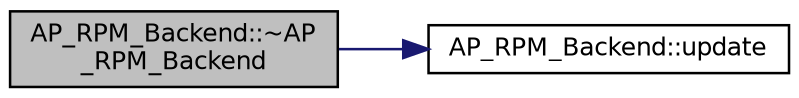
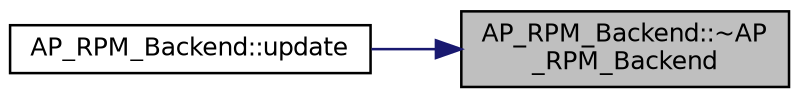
(371, 49) -> (403, 49)
